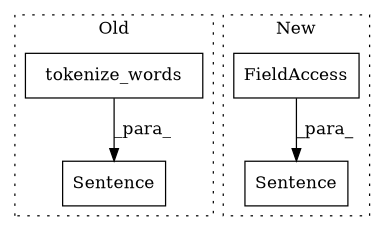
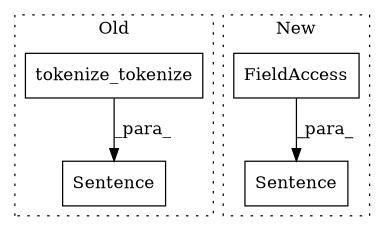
(114, 76) -> (114, 76)
